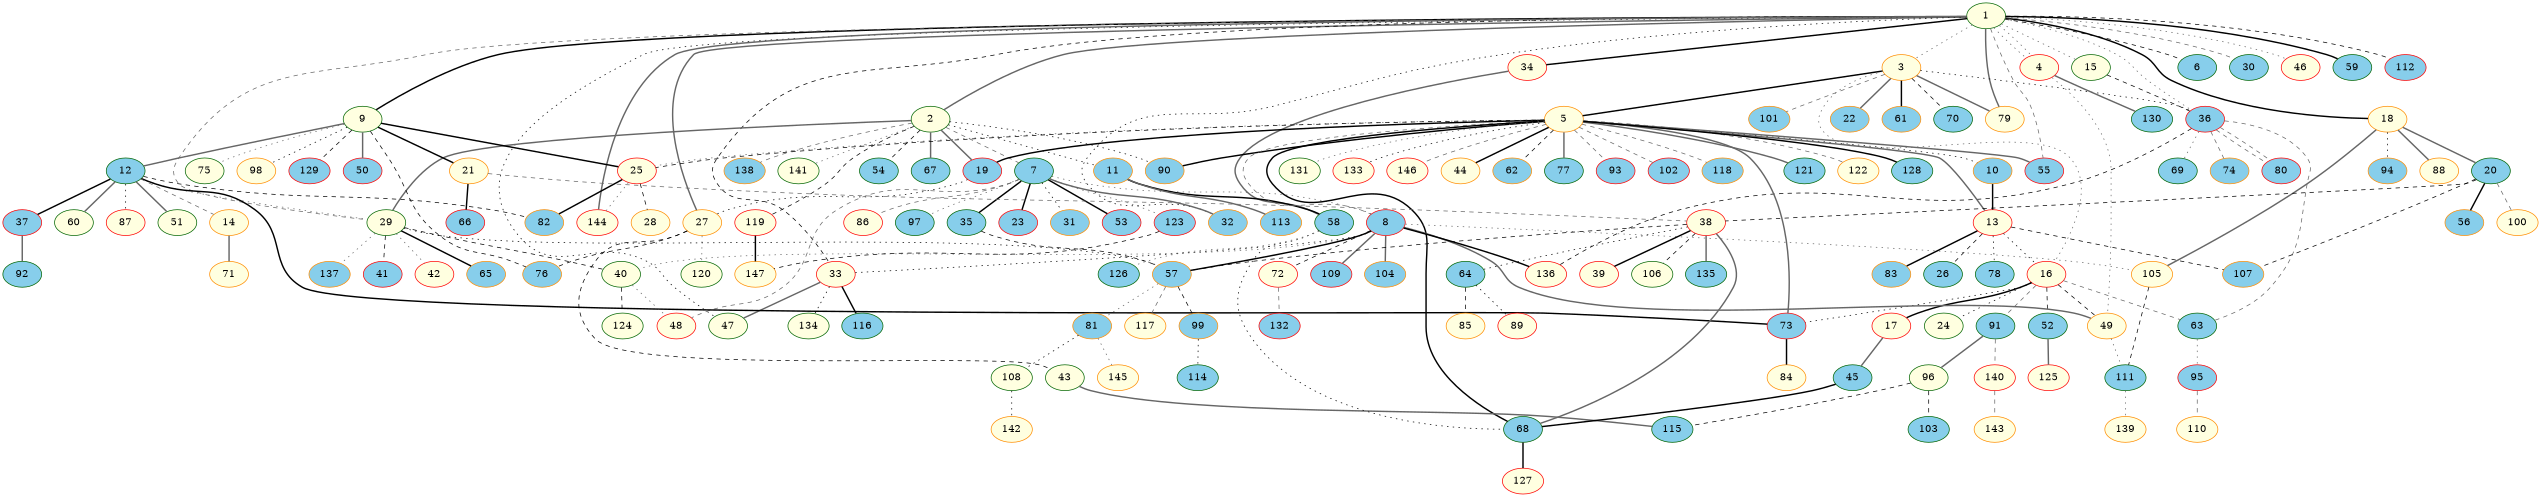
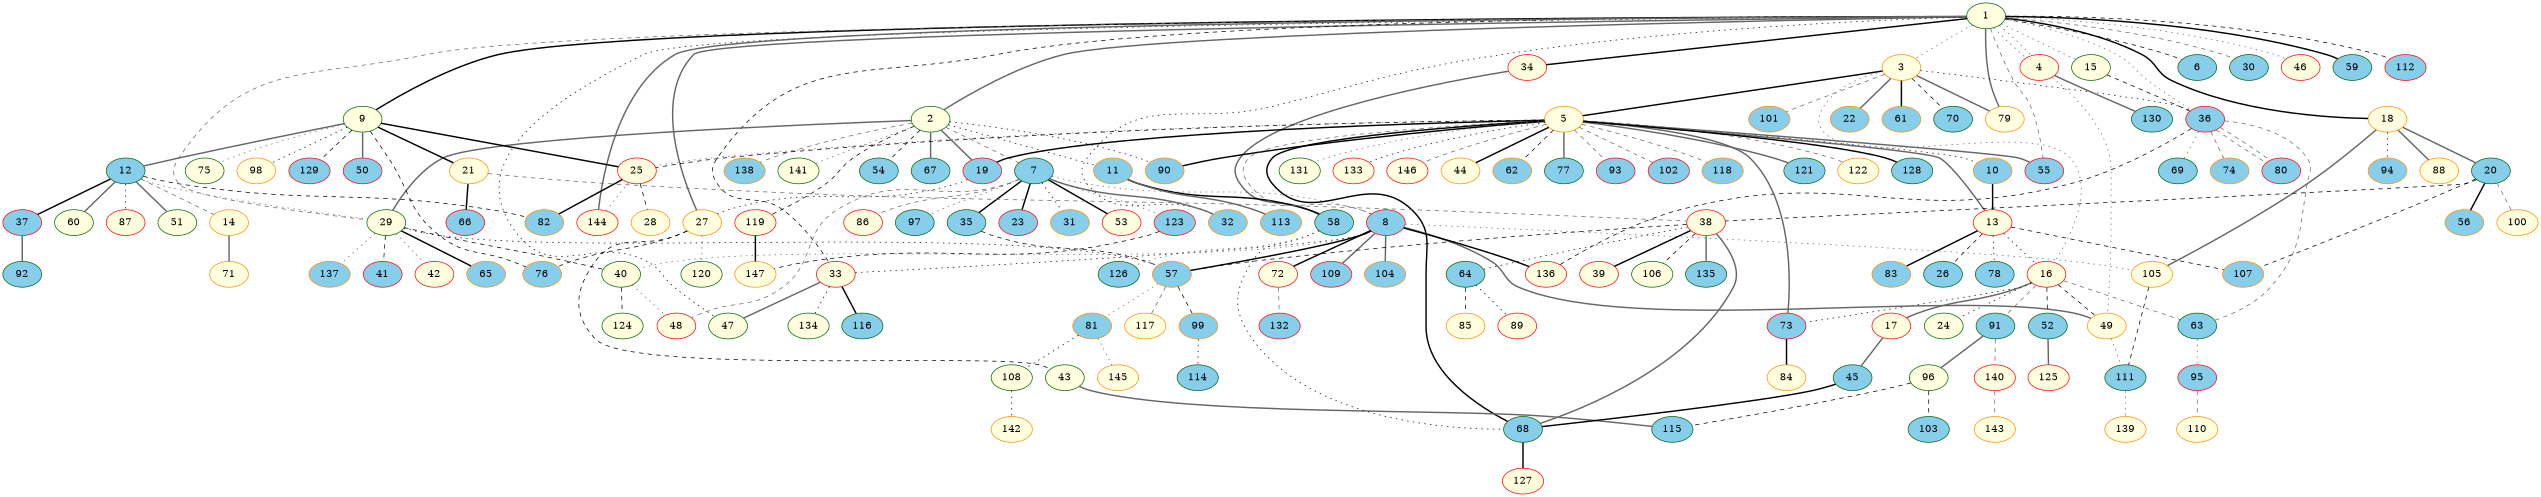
(1122, 223) -> (1122, 223)
(1334, 248) -> (1334, 248)
(1969, 300) -> (1969, 300)
(928, 312) -> none
